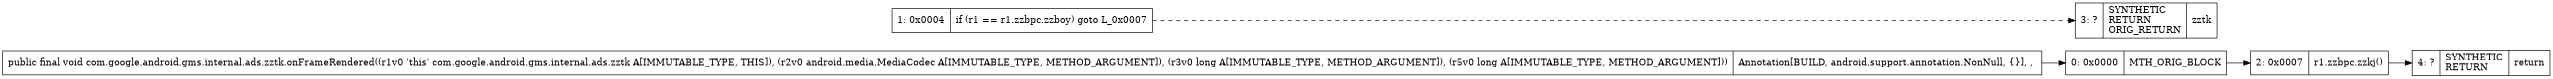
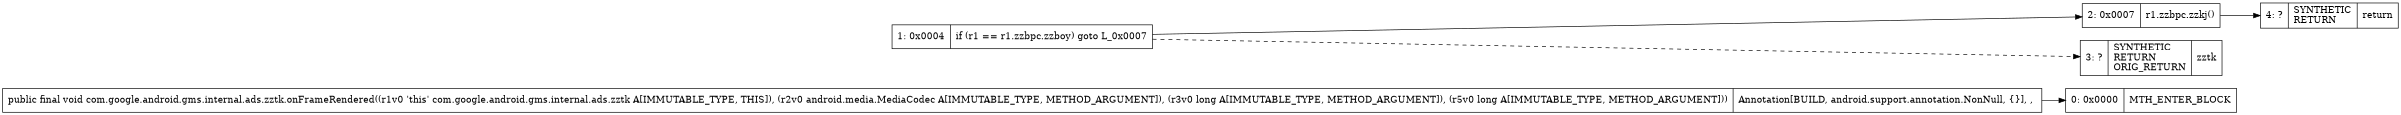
(2175, 63) -> (2180, 100)
(2235, 63) -> (1614, 26)
